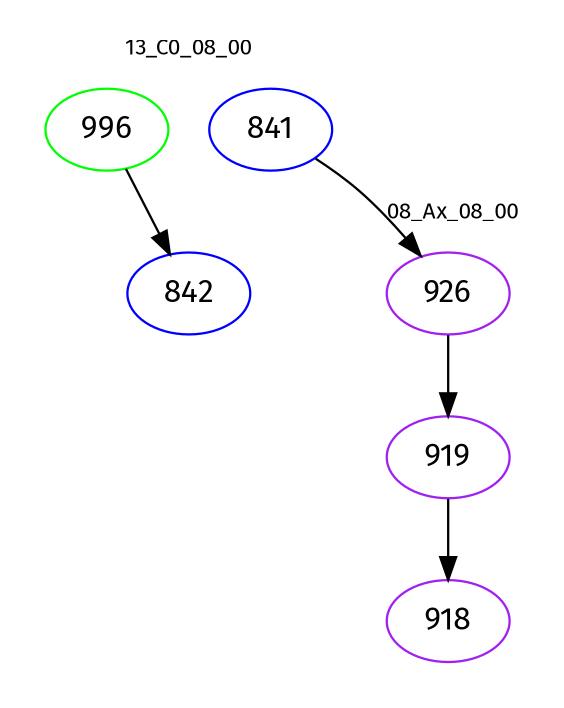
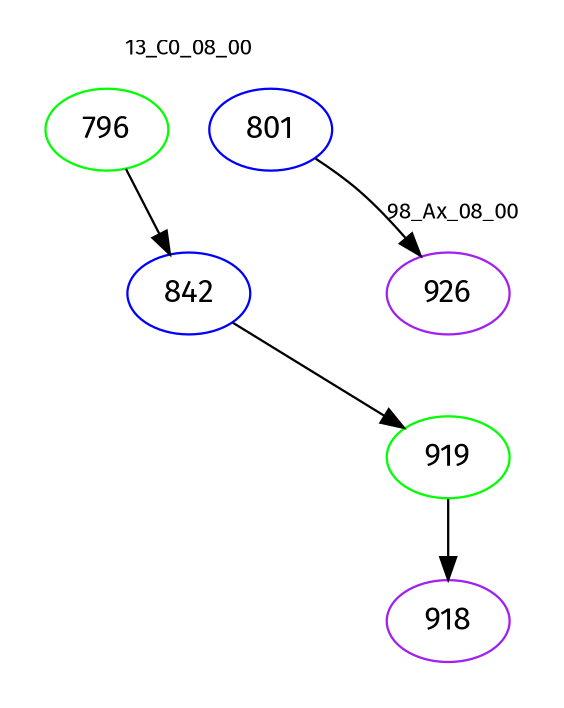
(107, 130) -> (107, 130)
(271, 130) -> (271, 130)
(453, 213) -> (453, 213)
(448, 364) -> (309, 369)
(448, 457) -> (448, 457)
